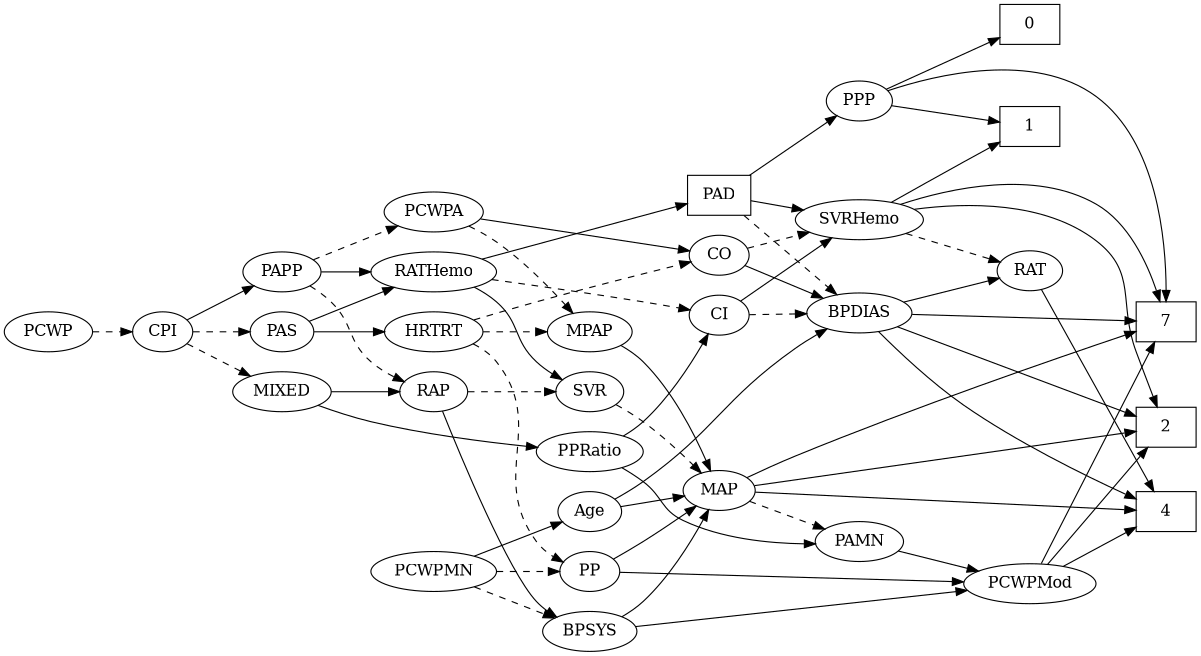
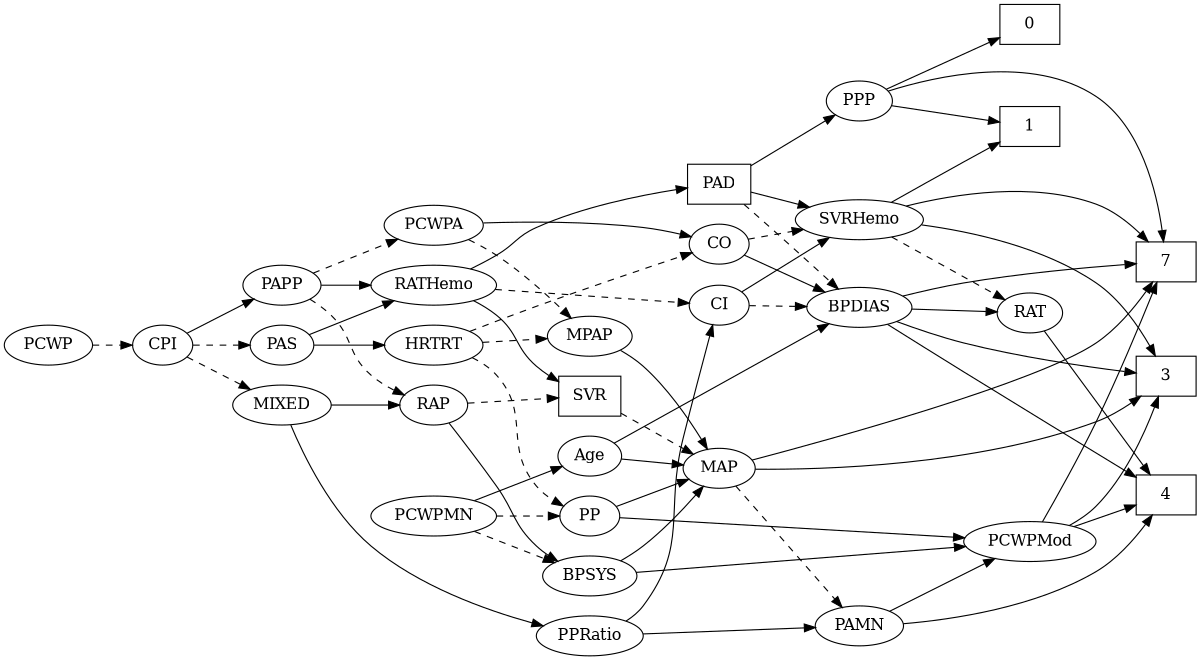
(590, 392) -> (590, 396)
(1166, 427) -> (1166, 376)
(940, 501) -> (1036, 598)
